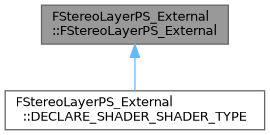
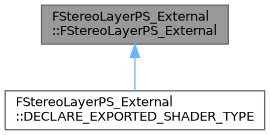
(135, 110) -> (135, 110)
